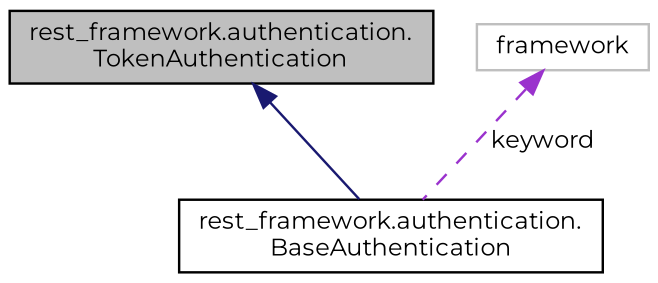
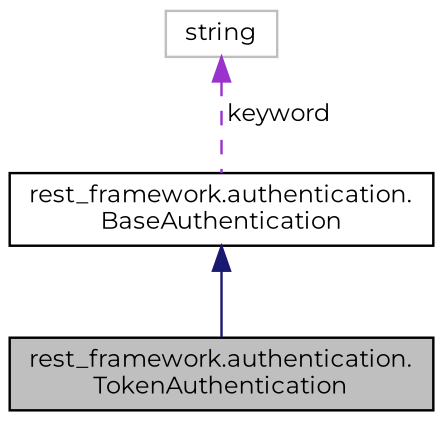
(563, 47) -> (222, 34)
(315, 151) -> (222, 304)
